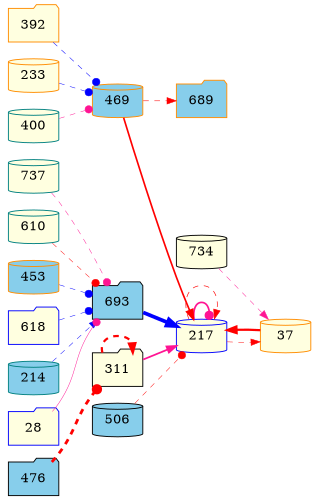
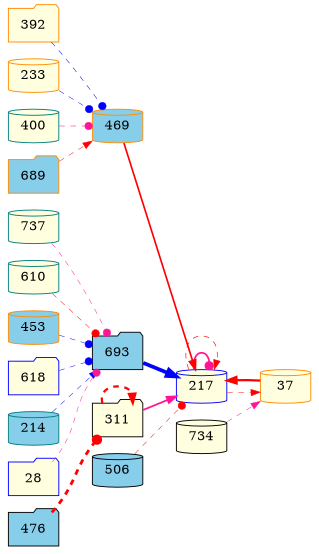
(155, 101) -> (72, 154)
(75, 369) -> (75, 419)
